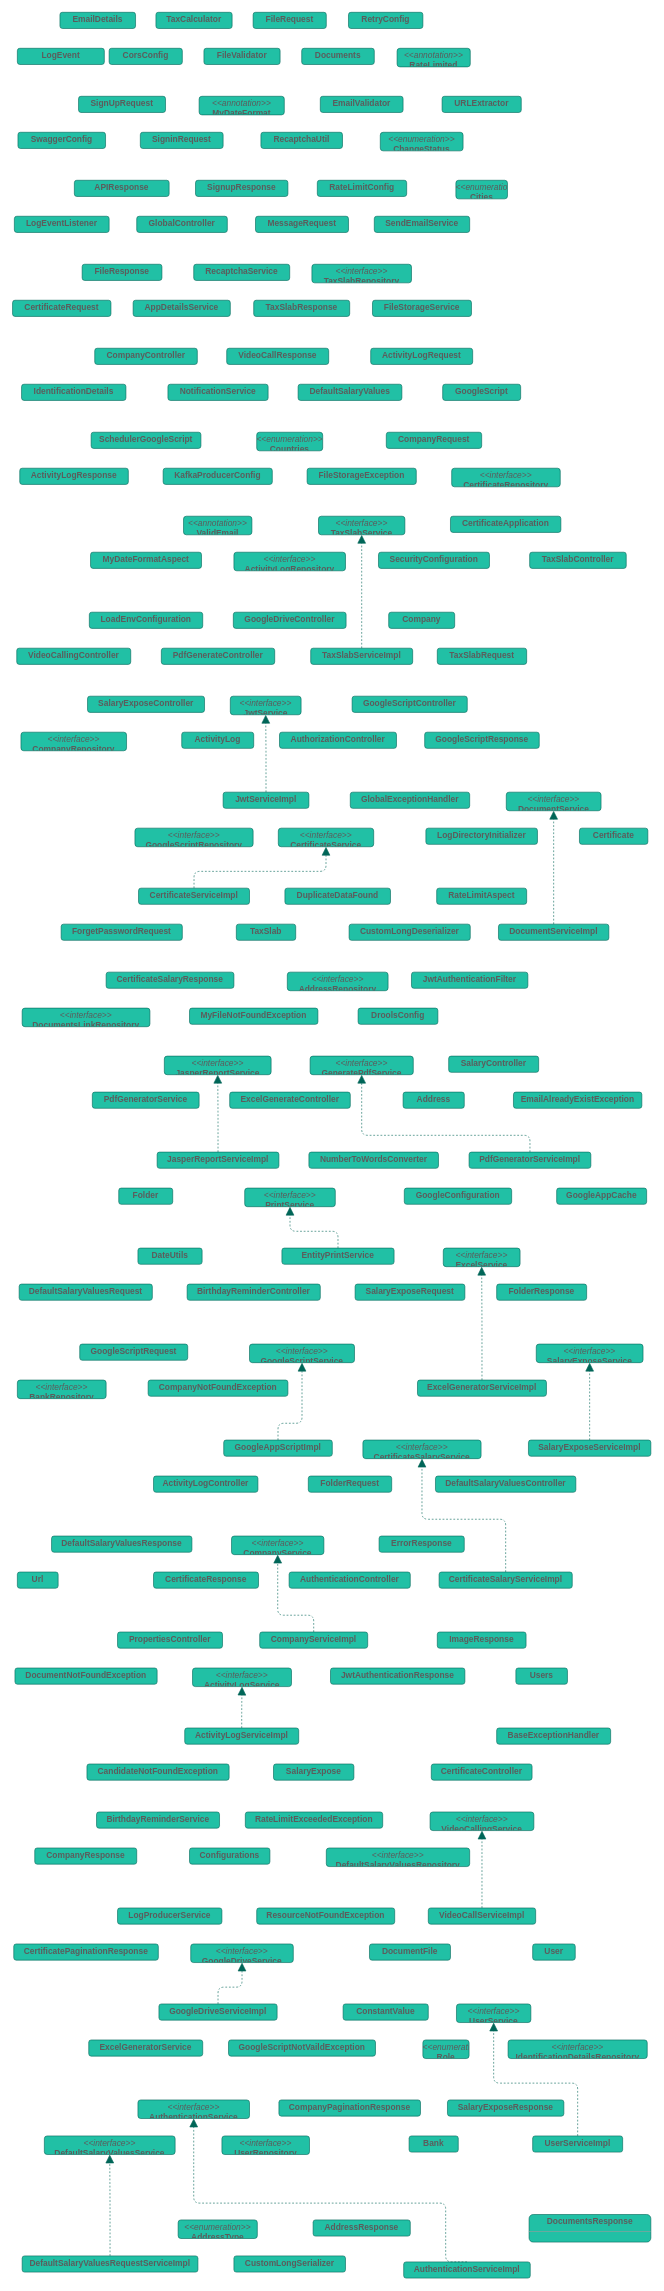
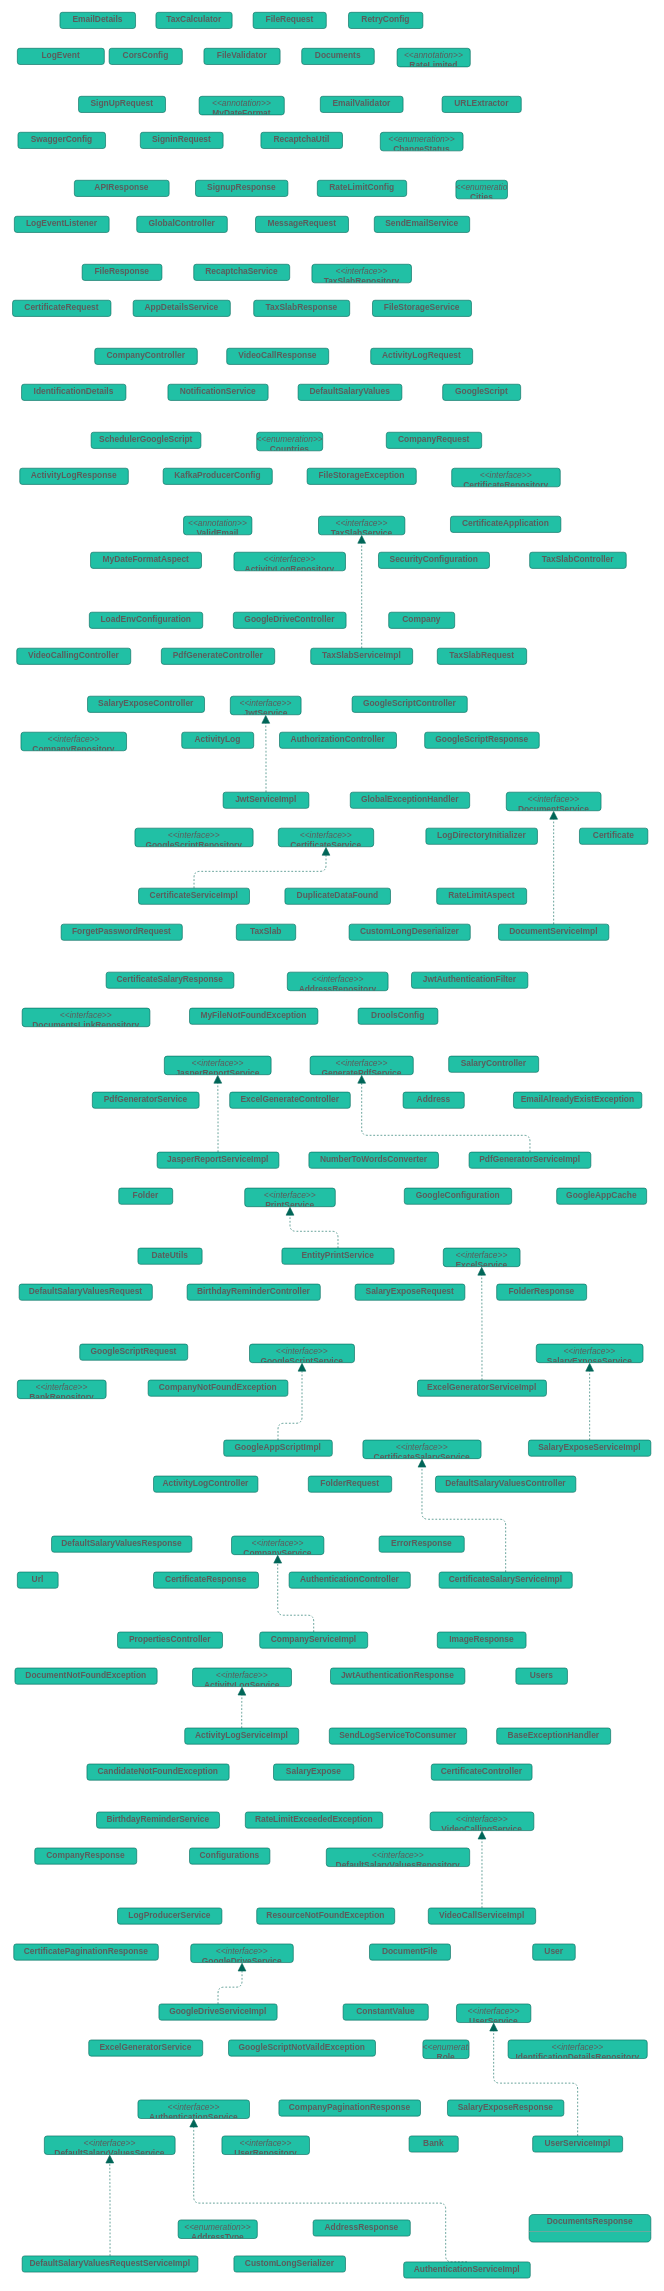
none -> (398, 1736)
